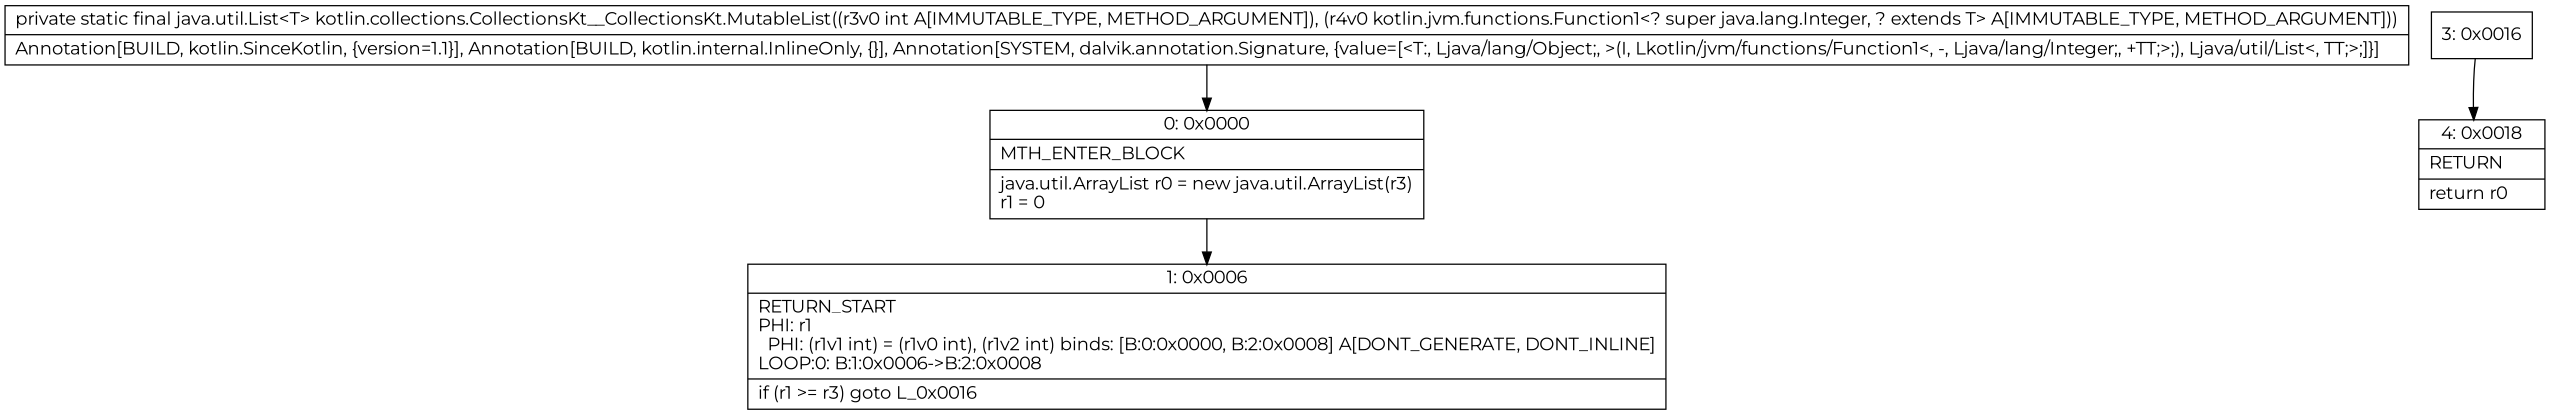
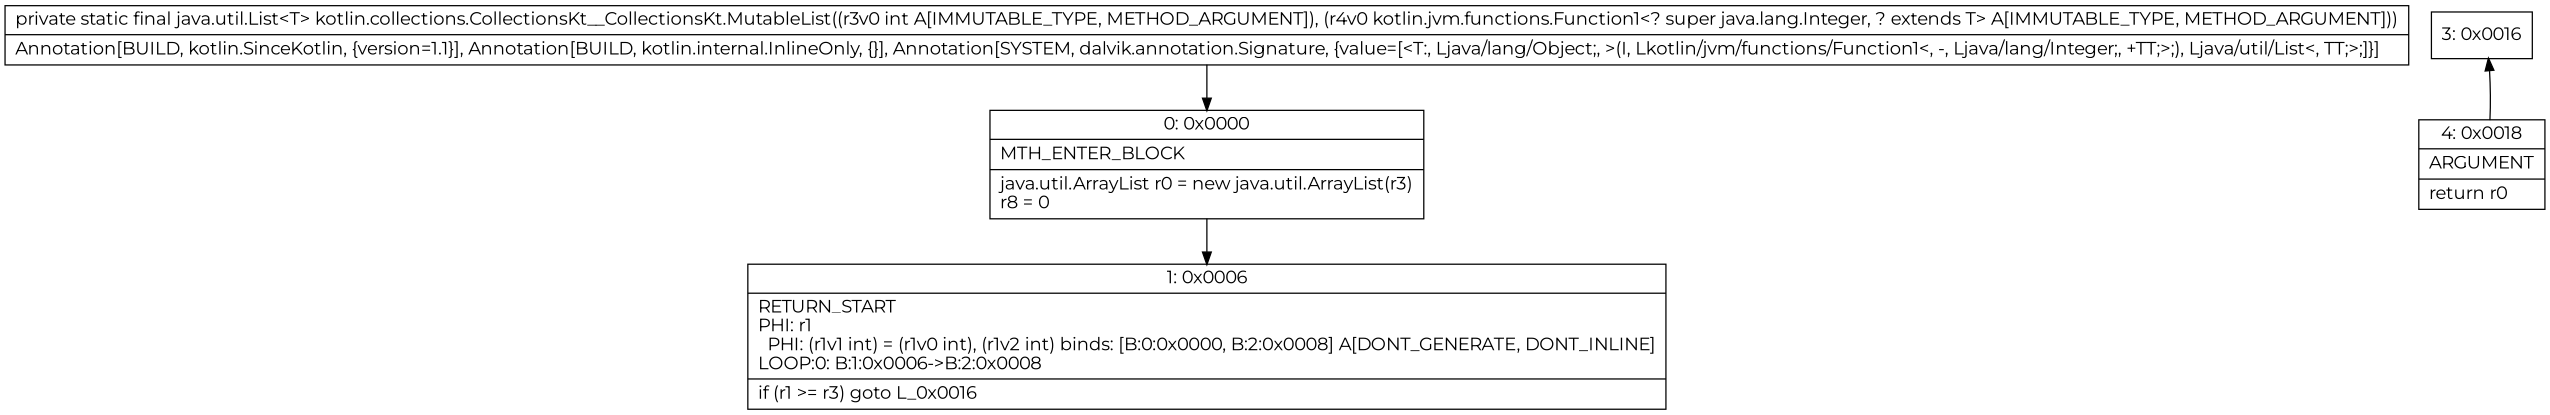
(2474, 83) -> (2490, 96)
(2466, 163) -> (2482, 163)
(1023, 203) -> (1025, 203)
